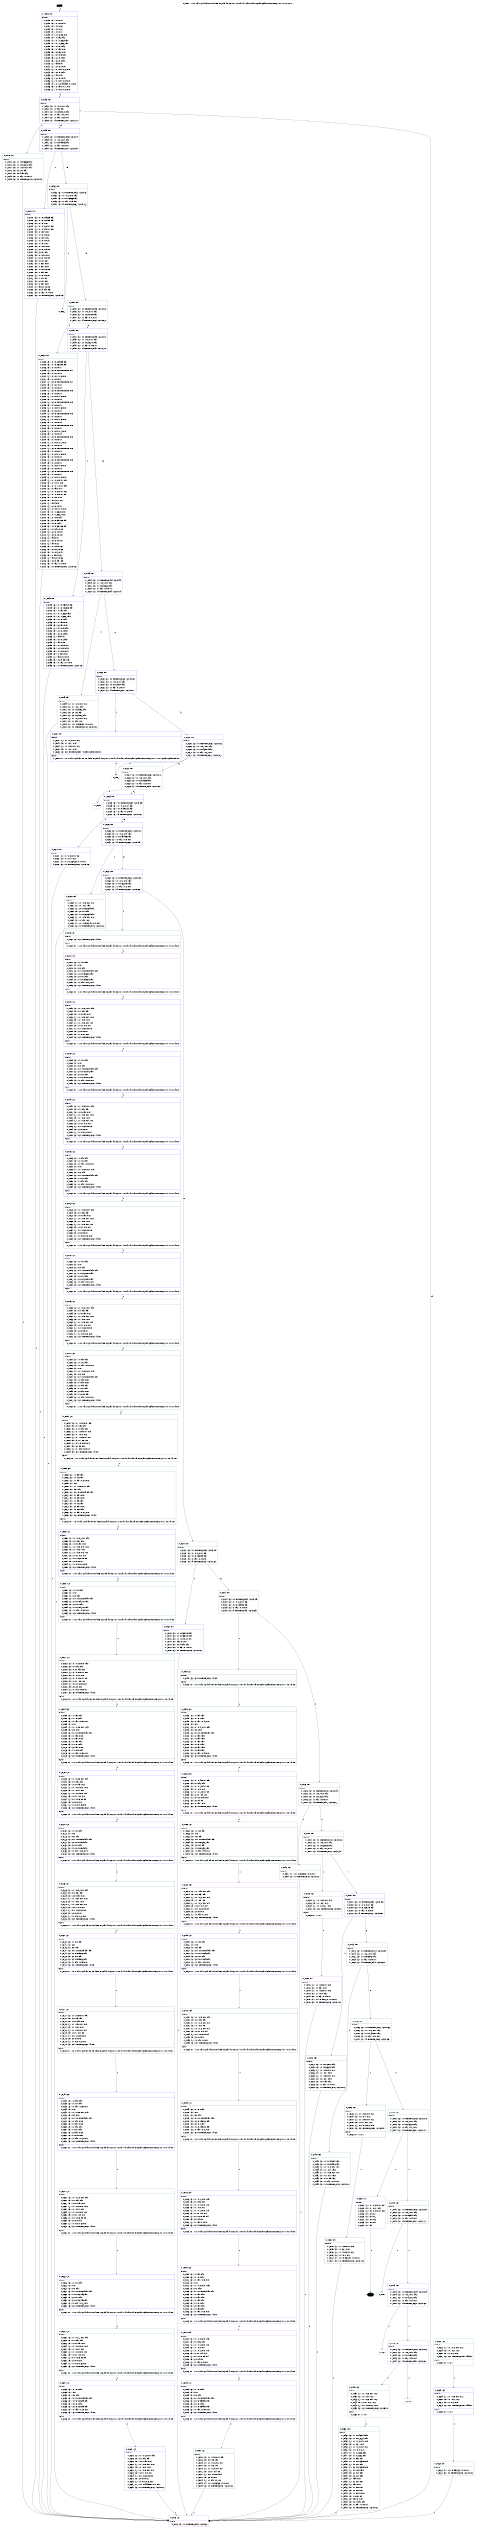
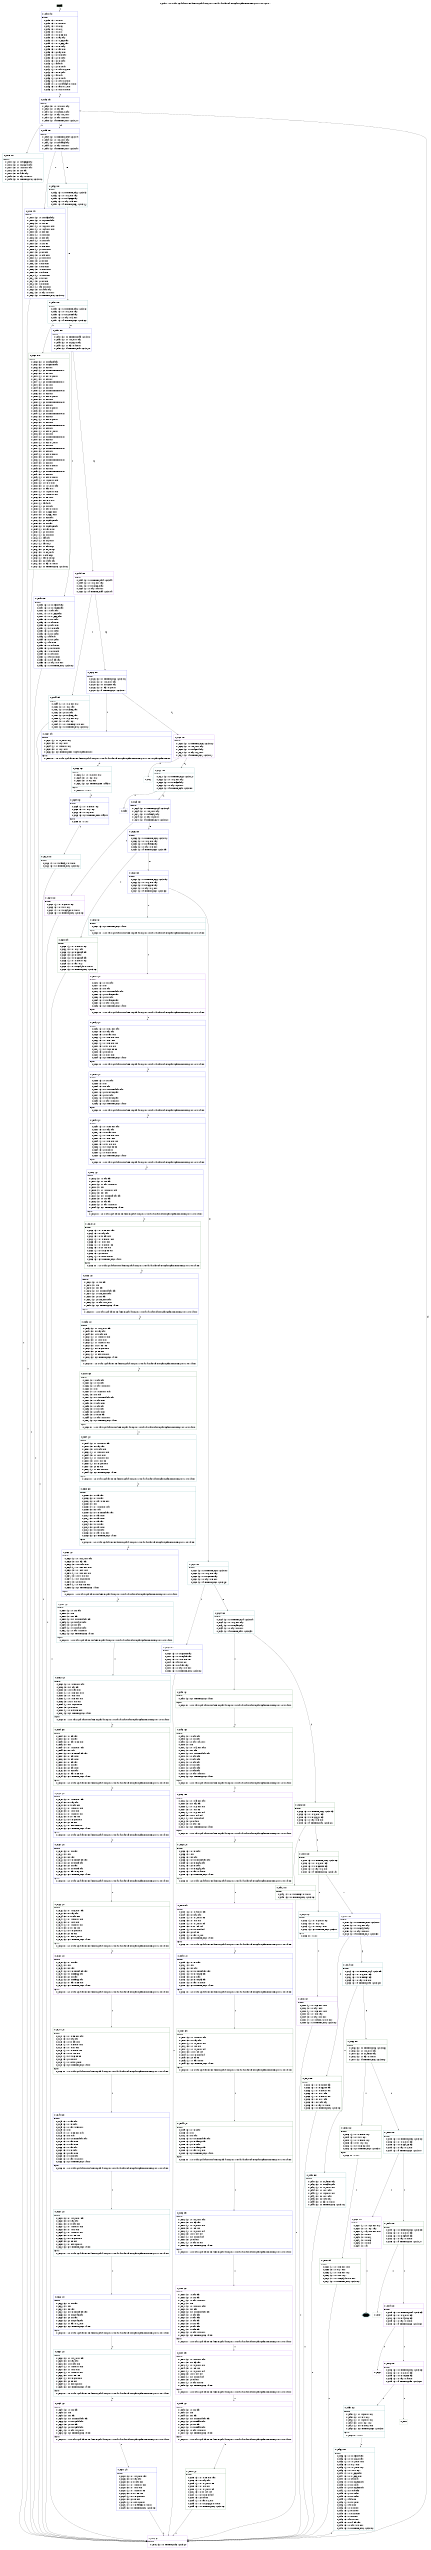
(61, 312) -> none
(116, 768) -> (99, 763)
